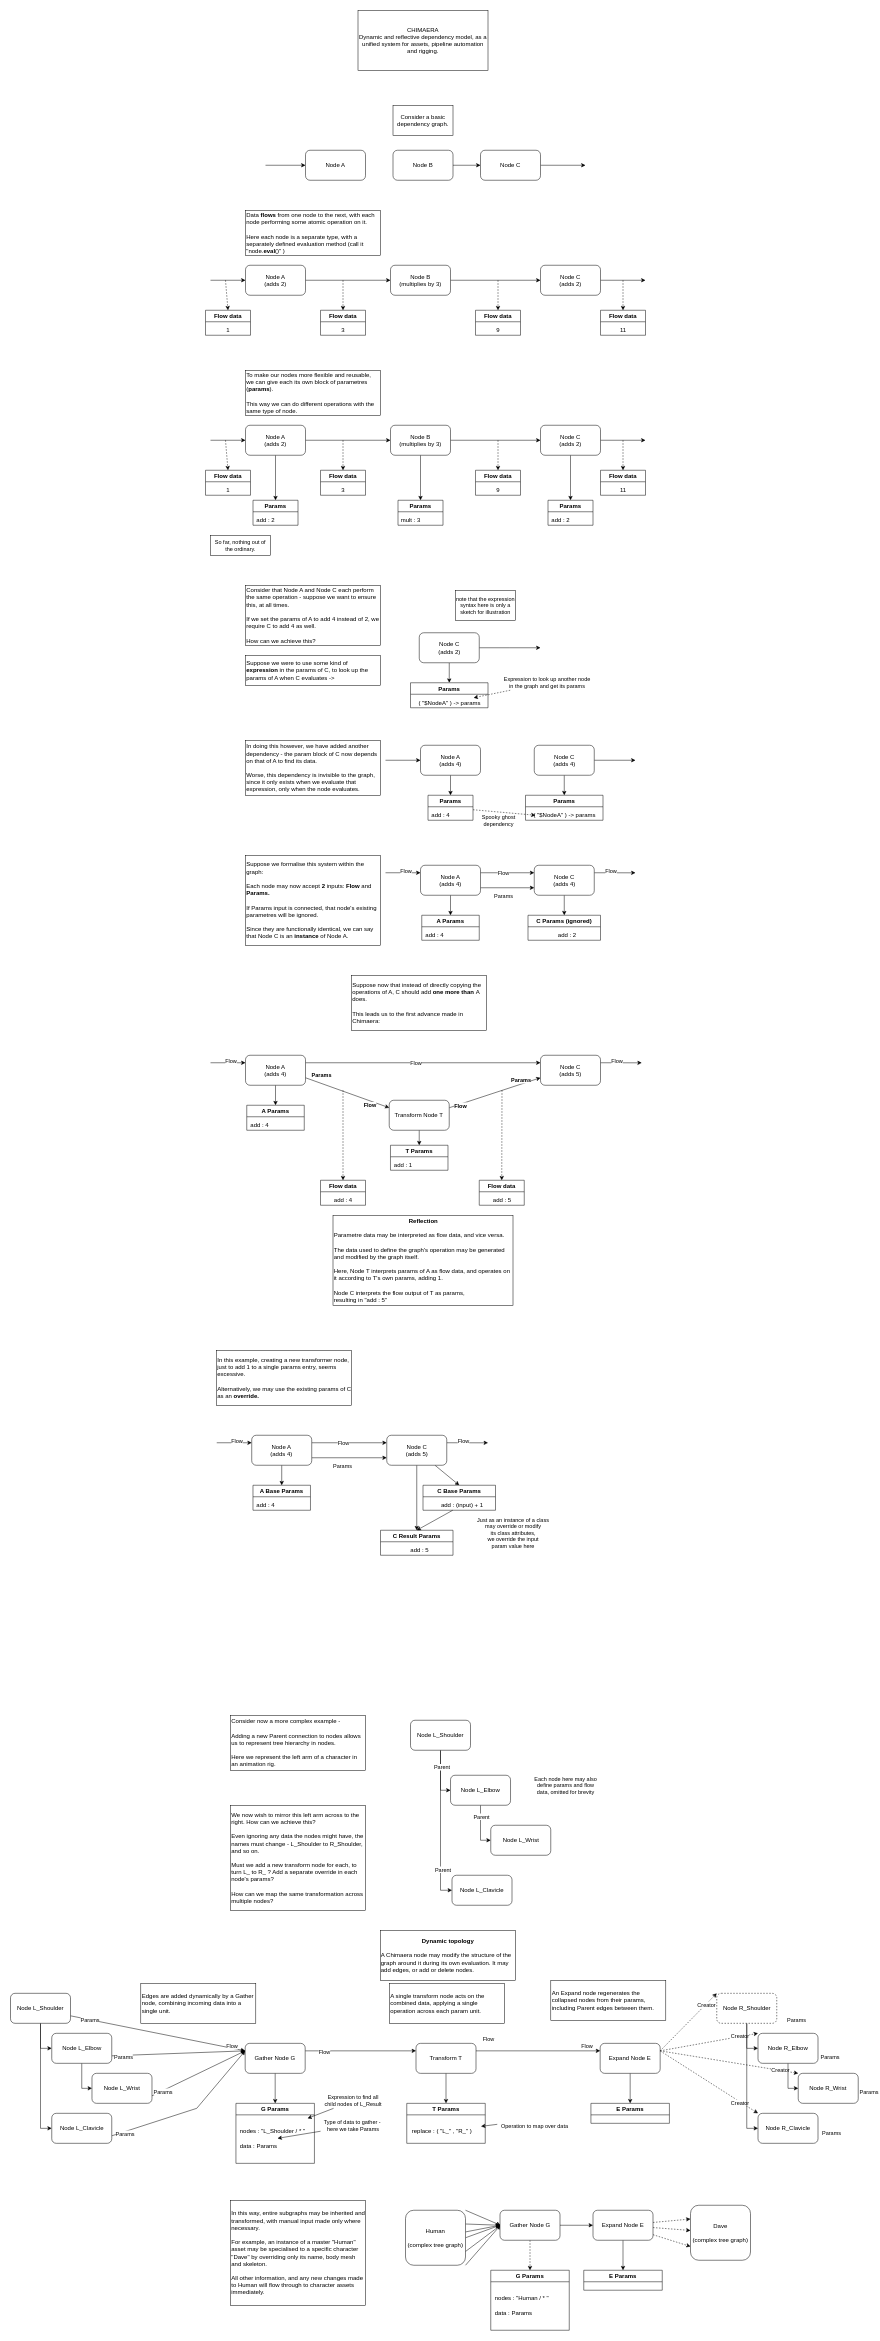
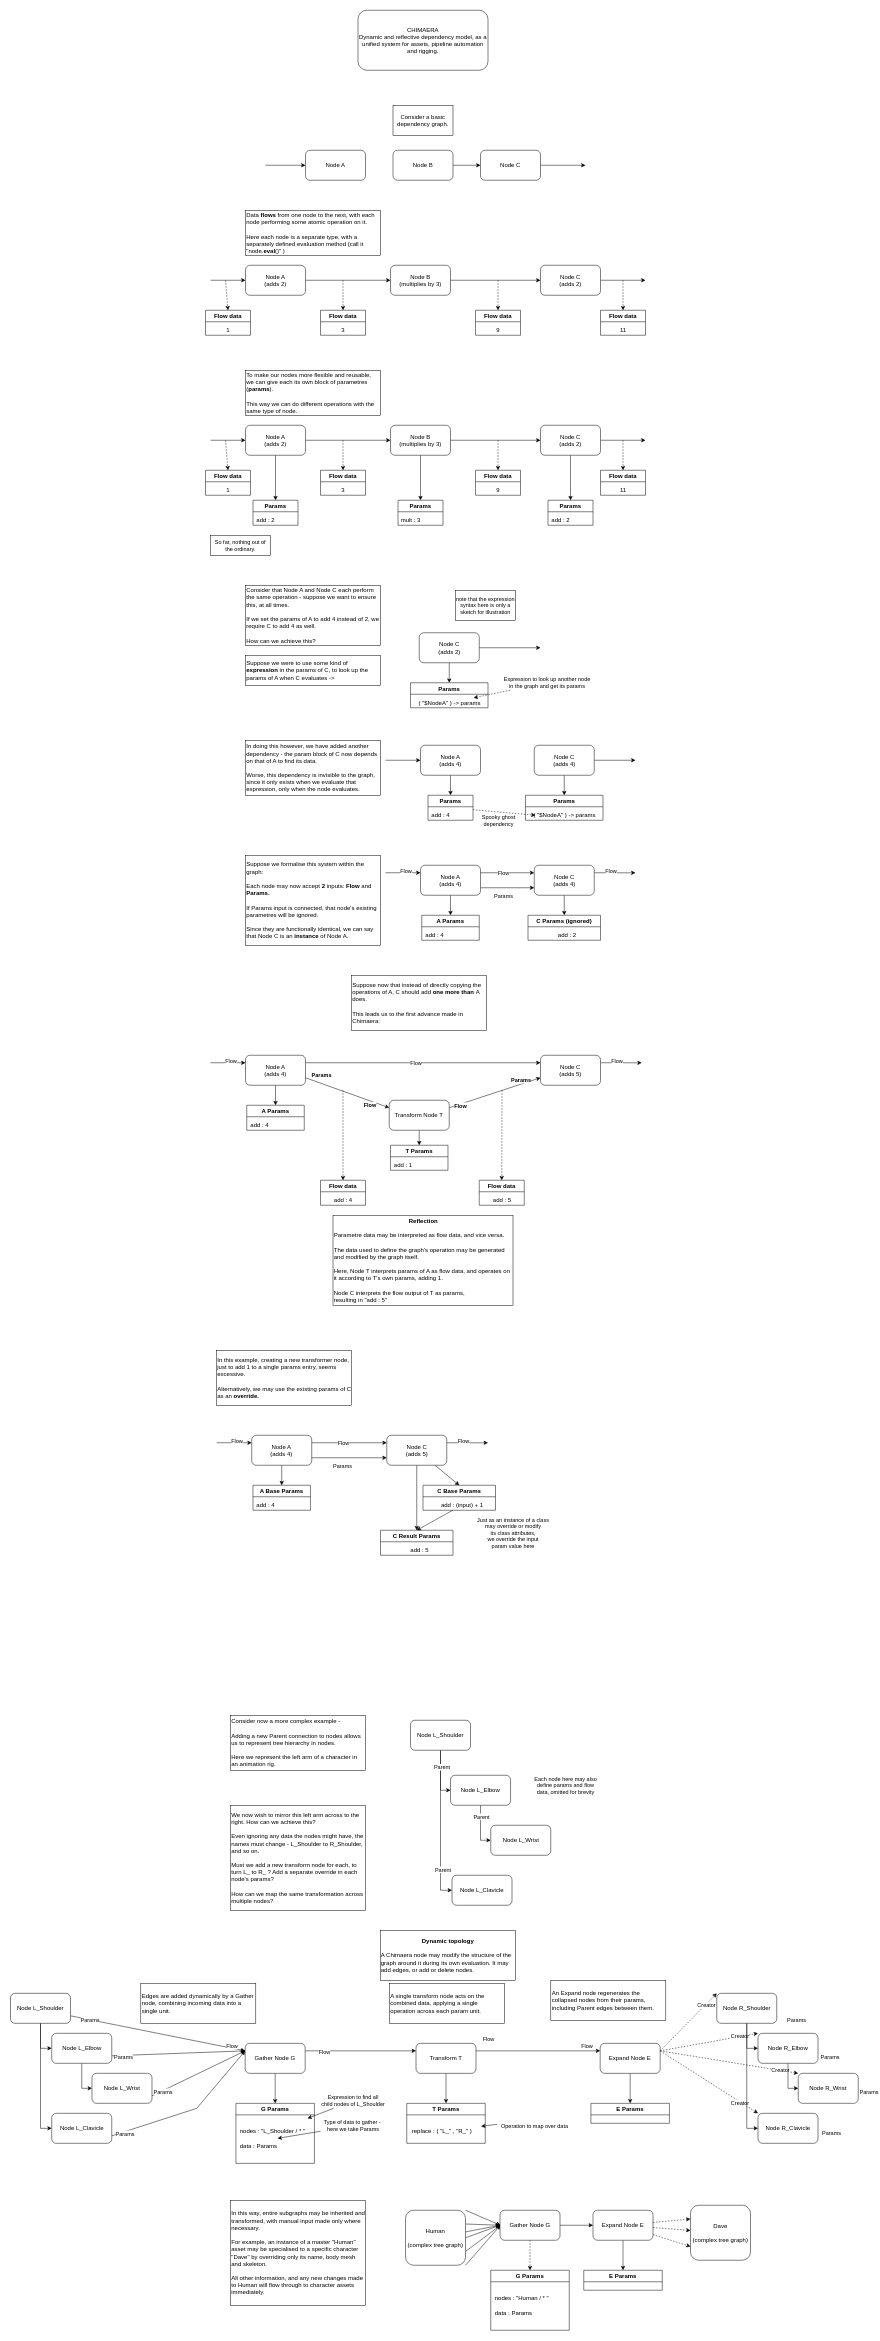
(423, 40) -> (423, 40)
(747, 2008) -> (747, 2008)
(353, 2101) -> (353, 2101)
